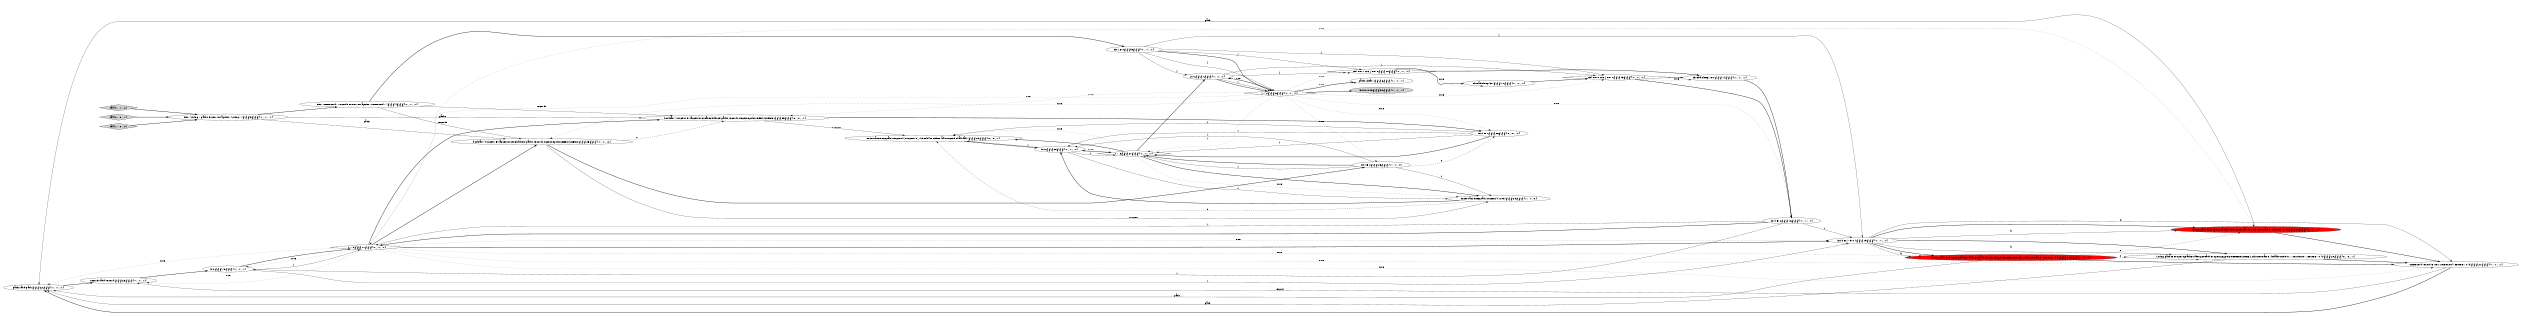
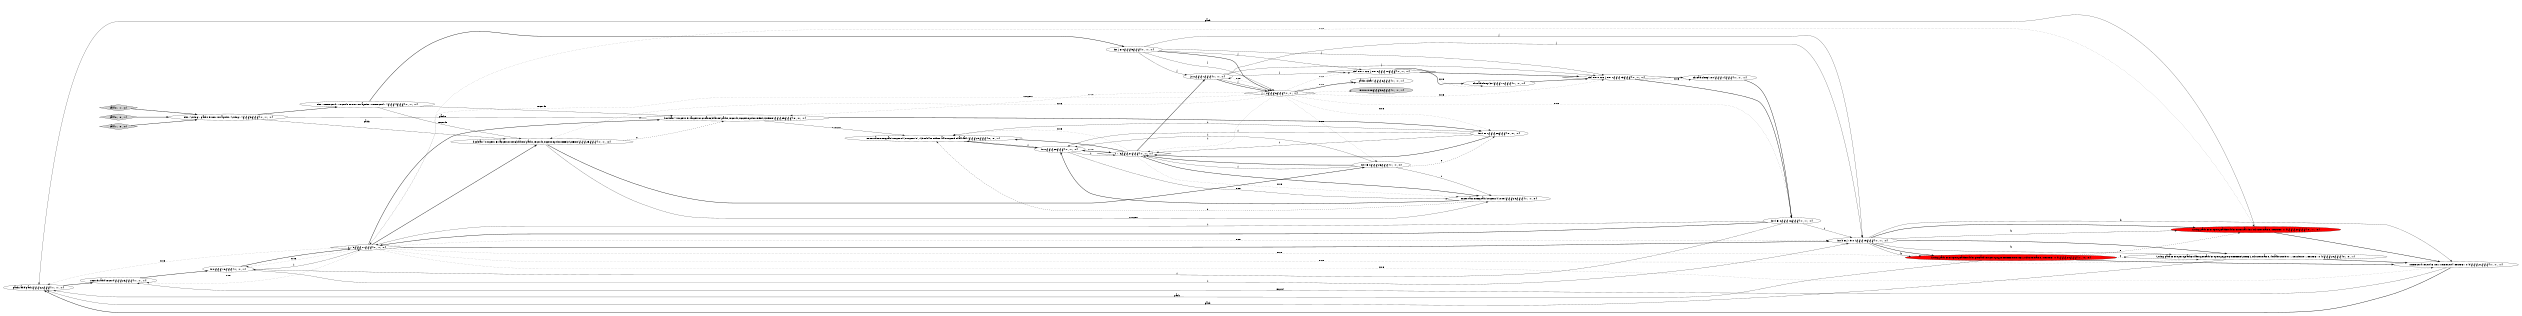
none -> (1613, 44)
(1564, 70) -> (1498, 74)
(1252, 83) -> (1252, 83)
(1328, 92) -> (1328, 92)
(1028, 96) -> (1028, 96)
(1238, 188) -> (1238, 188)
